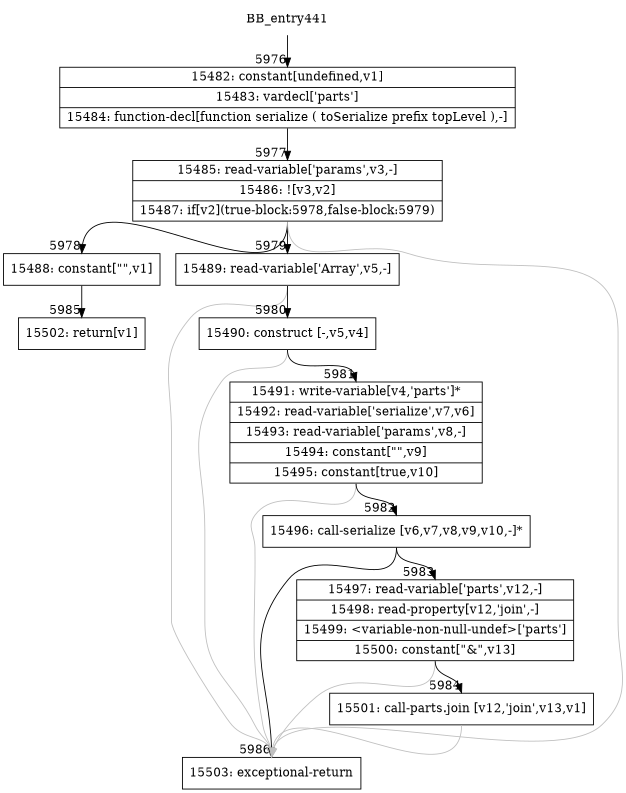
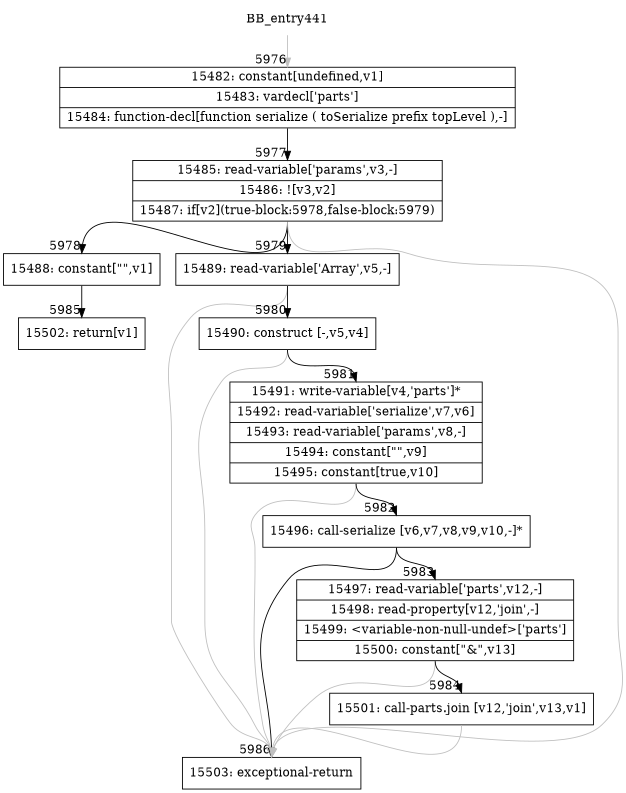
(287, 47) -> (287, 47)
